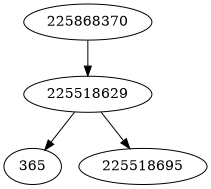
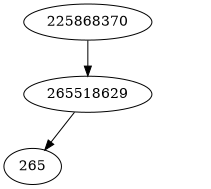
(88, 94) -> (88, 94)
(33, 166) -> (33, 166)
(143, 166) -> none
